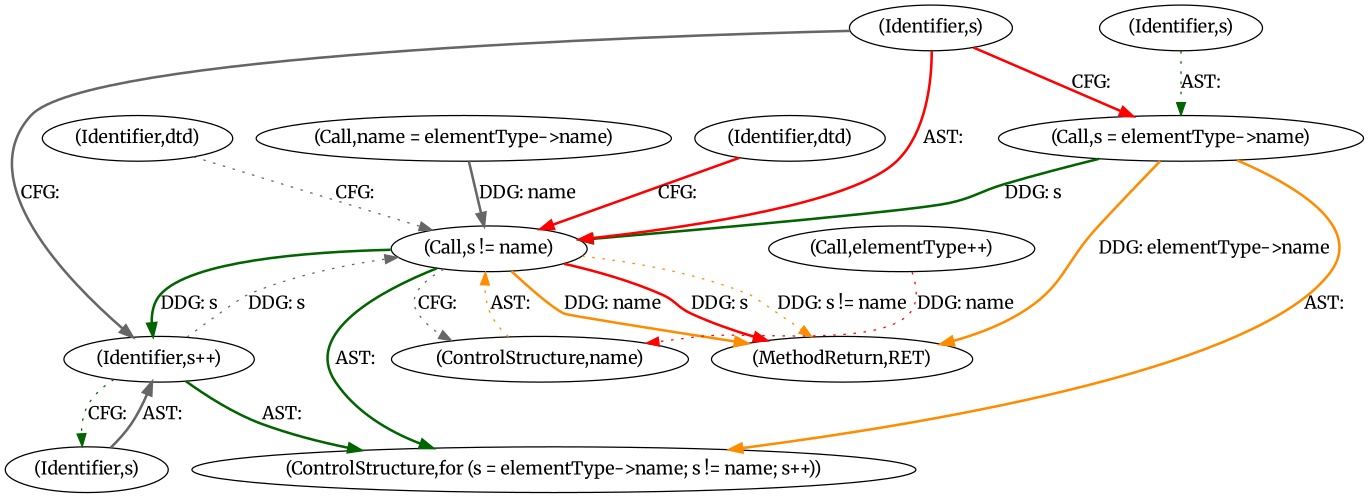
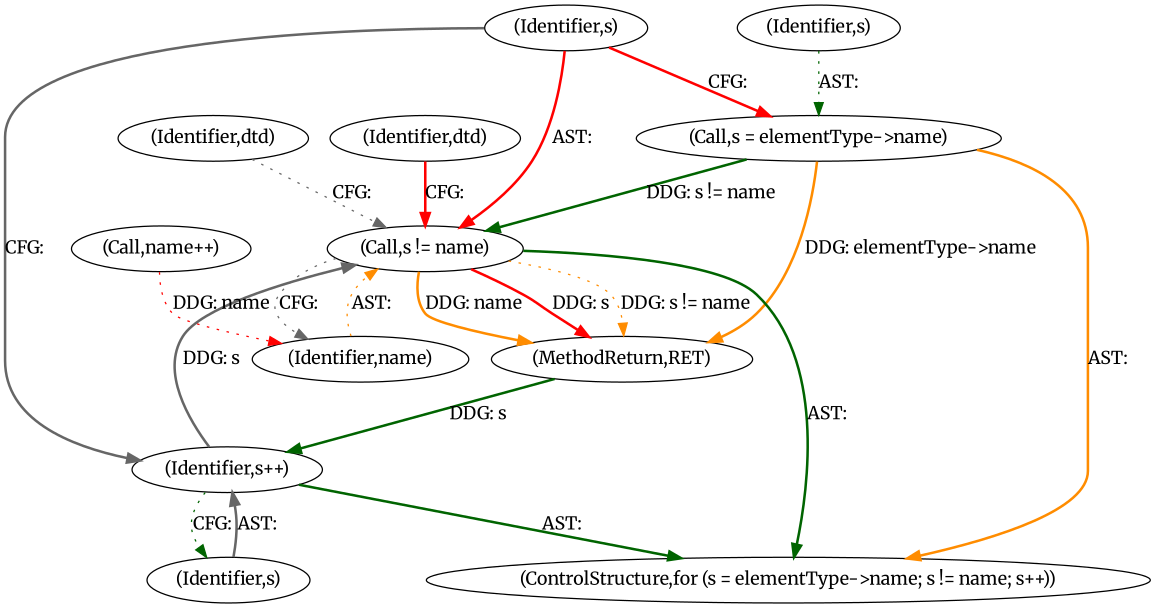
(464, 138) -> none
(1034, 194) -> (712, 194)
(902, 249) -> (161, 249)
(257, 260) -> (428, 414)
(280, 283) -> (210, 314)
(540, 359) -> (361, 359)
